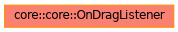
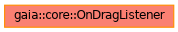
(89, 16) -> (89, 16)
